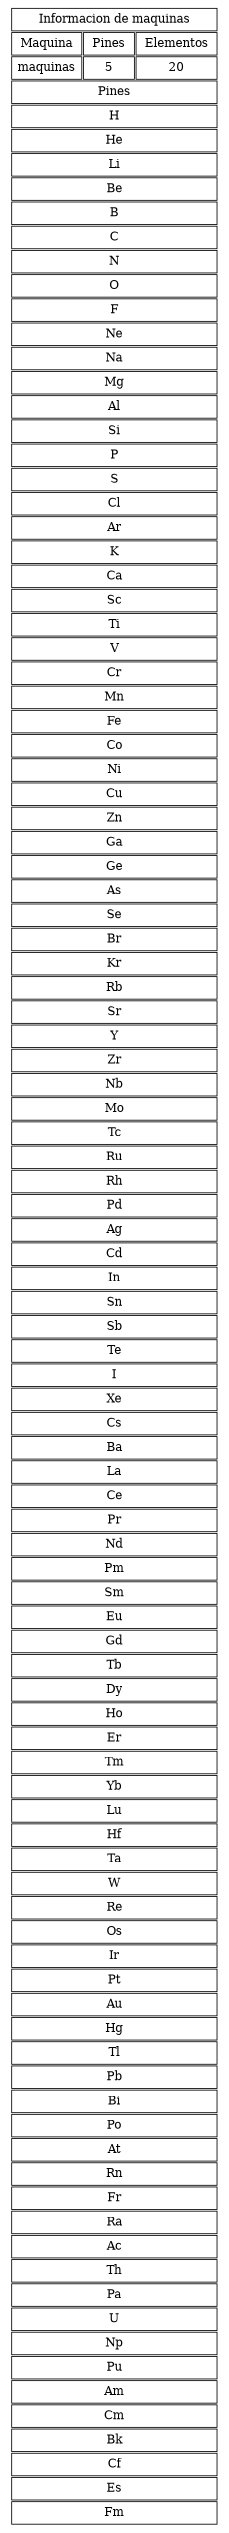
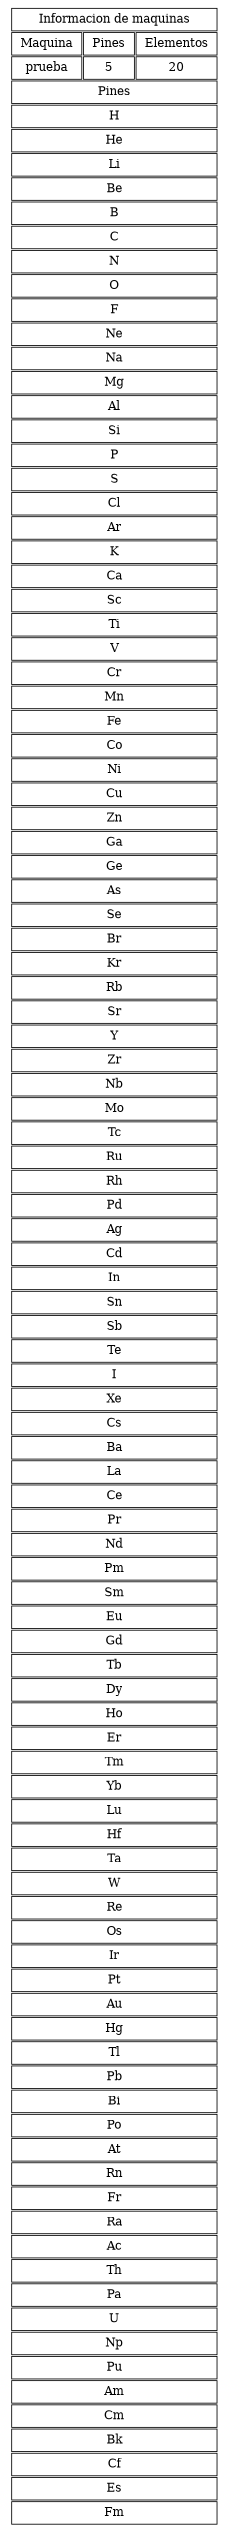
(47, 68) -> (47, 68)
